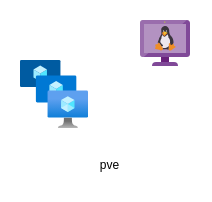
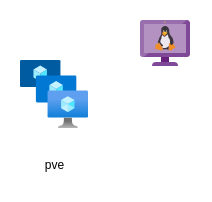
(110, 166) -> (55, 166)
